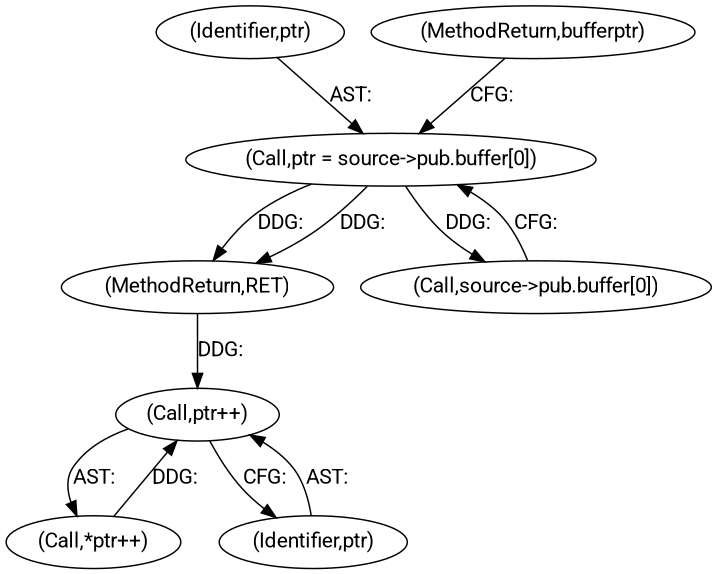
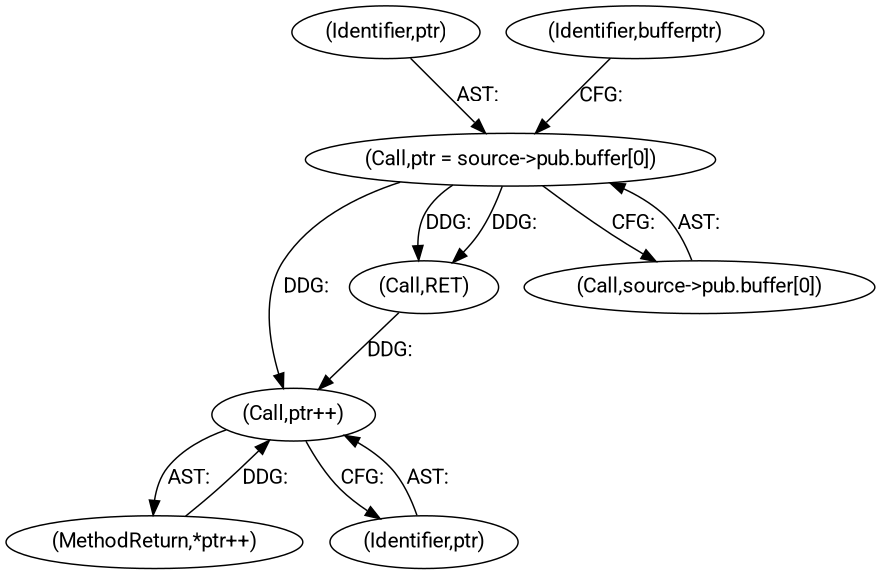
(533, 32) -> (635, 32)
(472, 223) -> (637, 223)
(539, 223) -> (702, 223)
none -> (291, 250)
(198, 287) -> (424, 287)
(93, 542) -> (154, 542)
